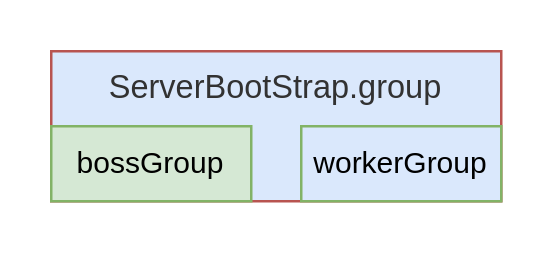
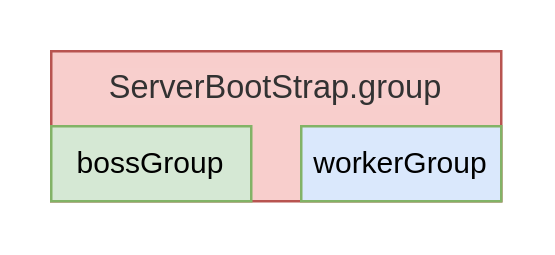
(276, 126) -> (276, 126)
